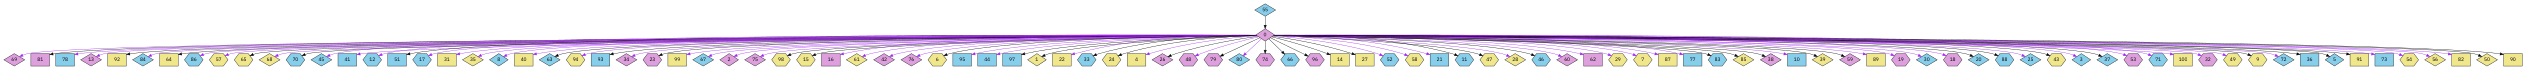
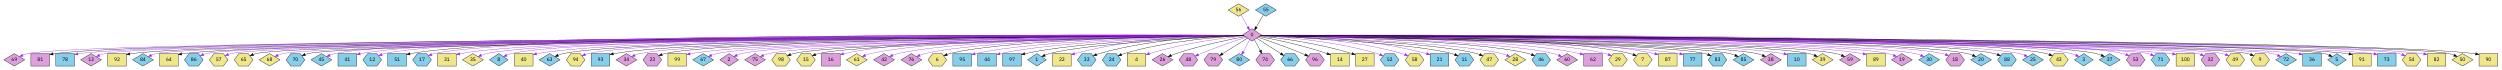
(1454, 38) -> (1448, 38)
(1785, 40) -> (1780, 40)
(1851, 40) -> (1244, 21)
(1037, 60) -> (1037, 60)
(1112, 60) -> (1112, 60)
(1743, 60) -> (1743, 60)
(1901, 60) -> (1902, 60)
